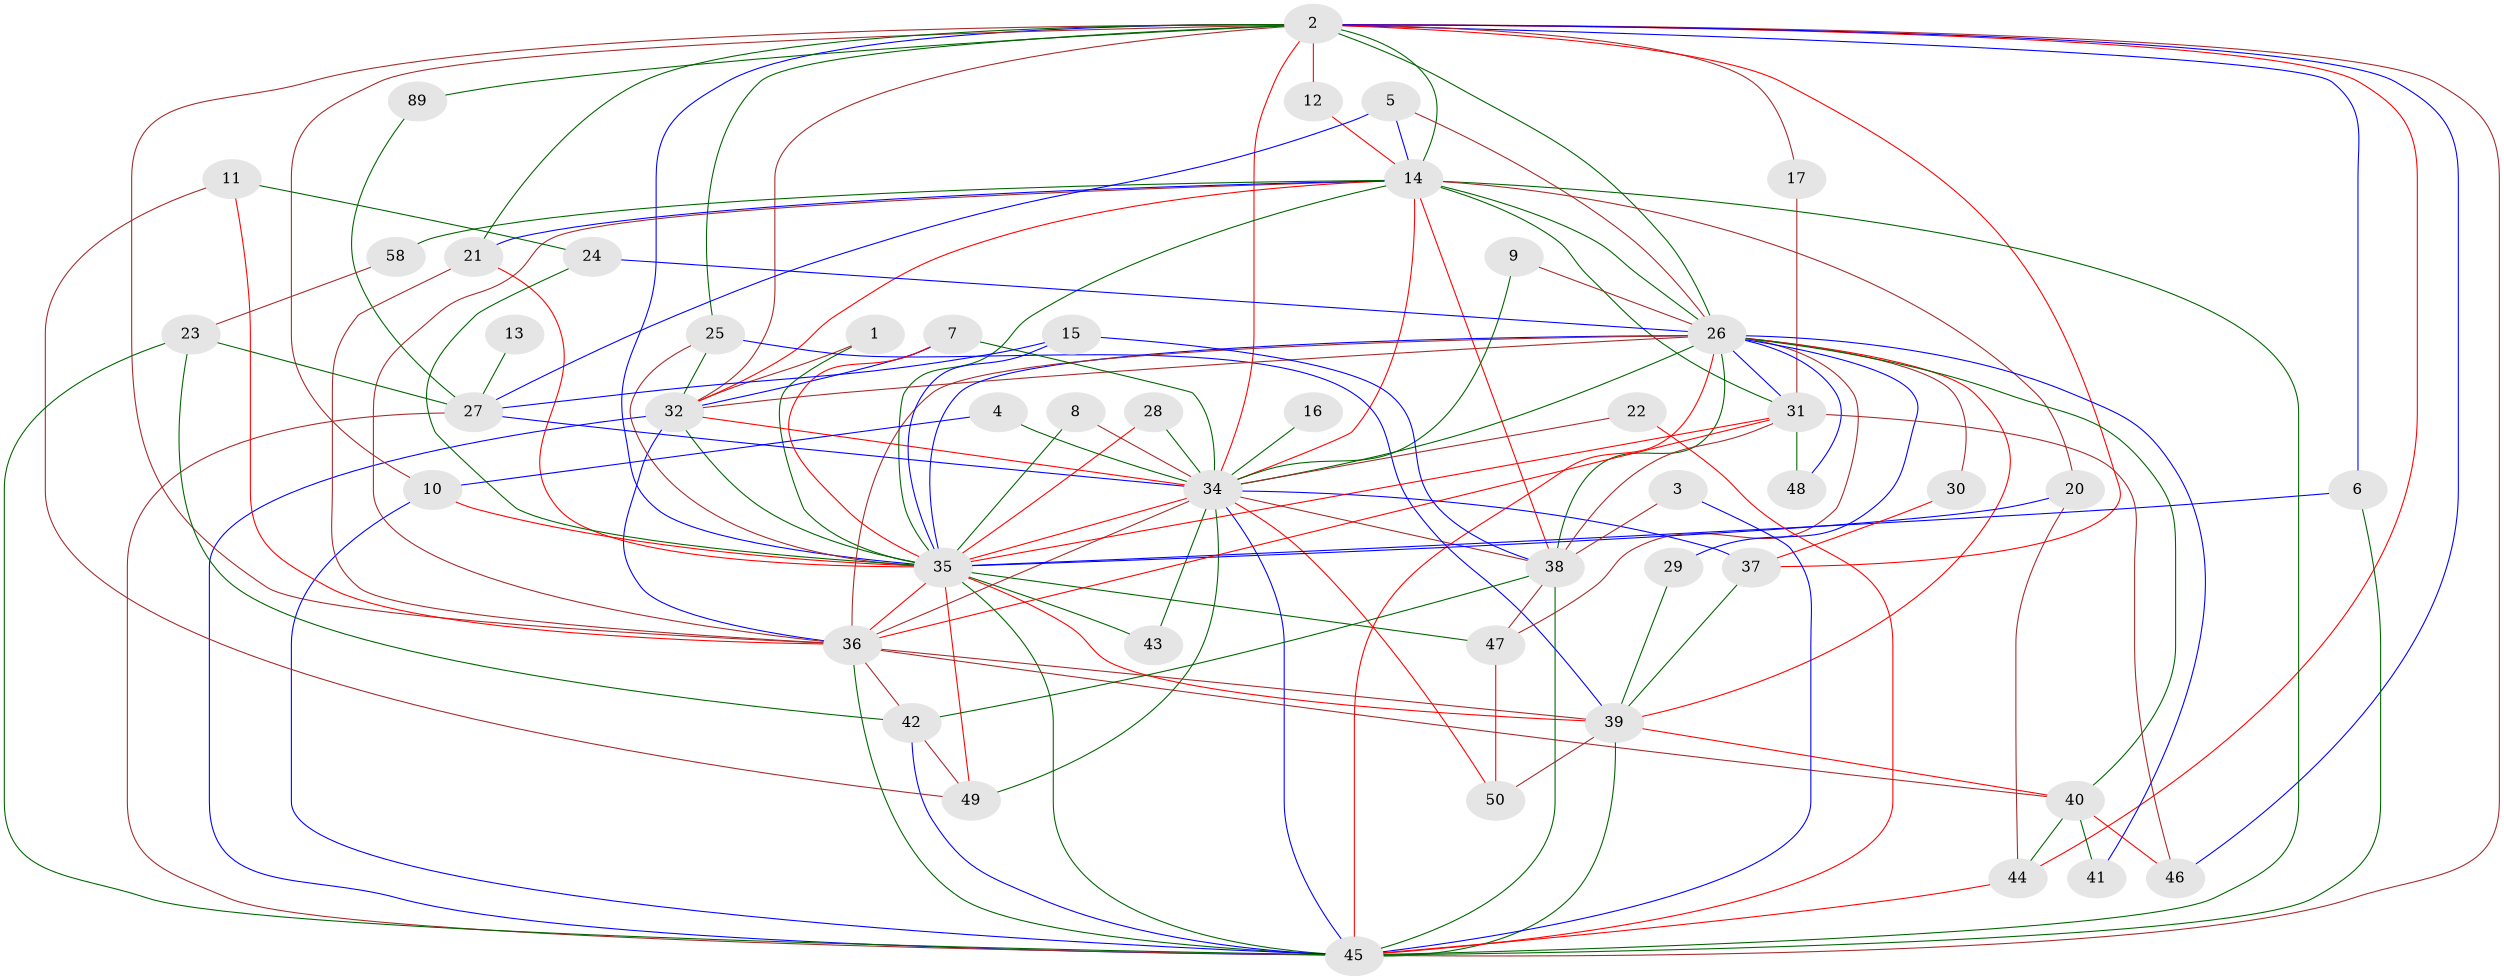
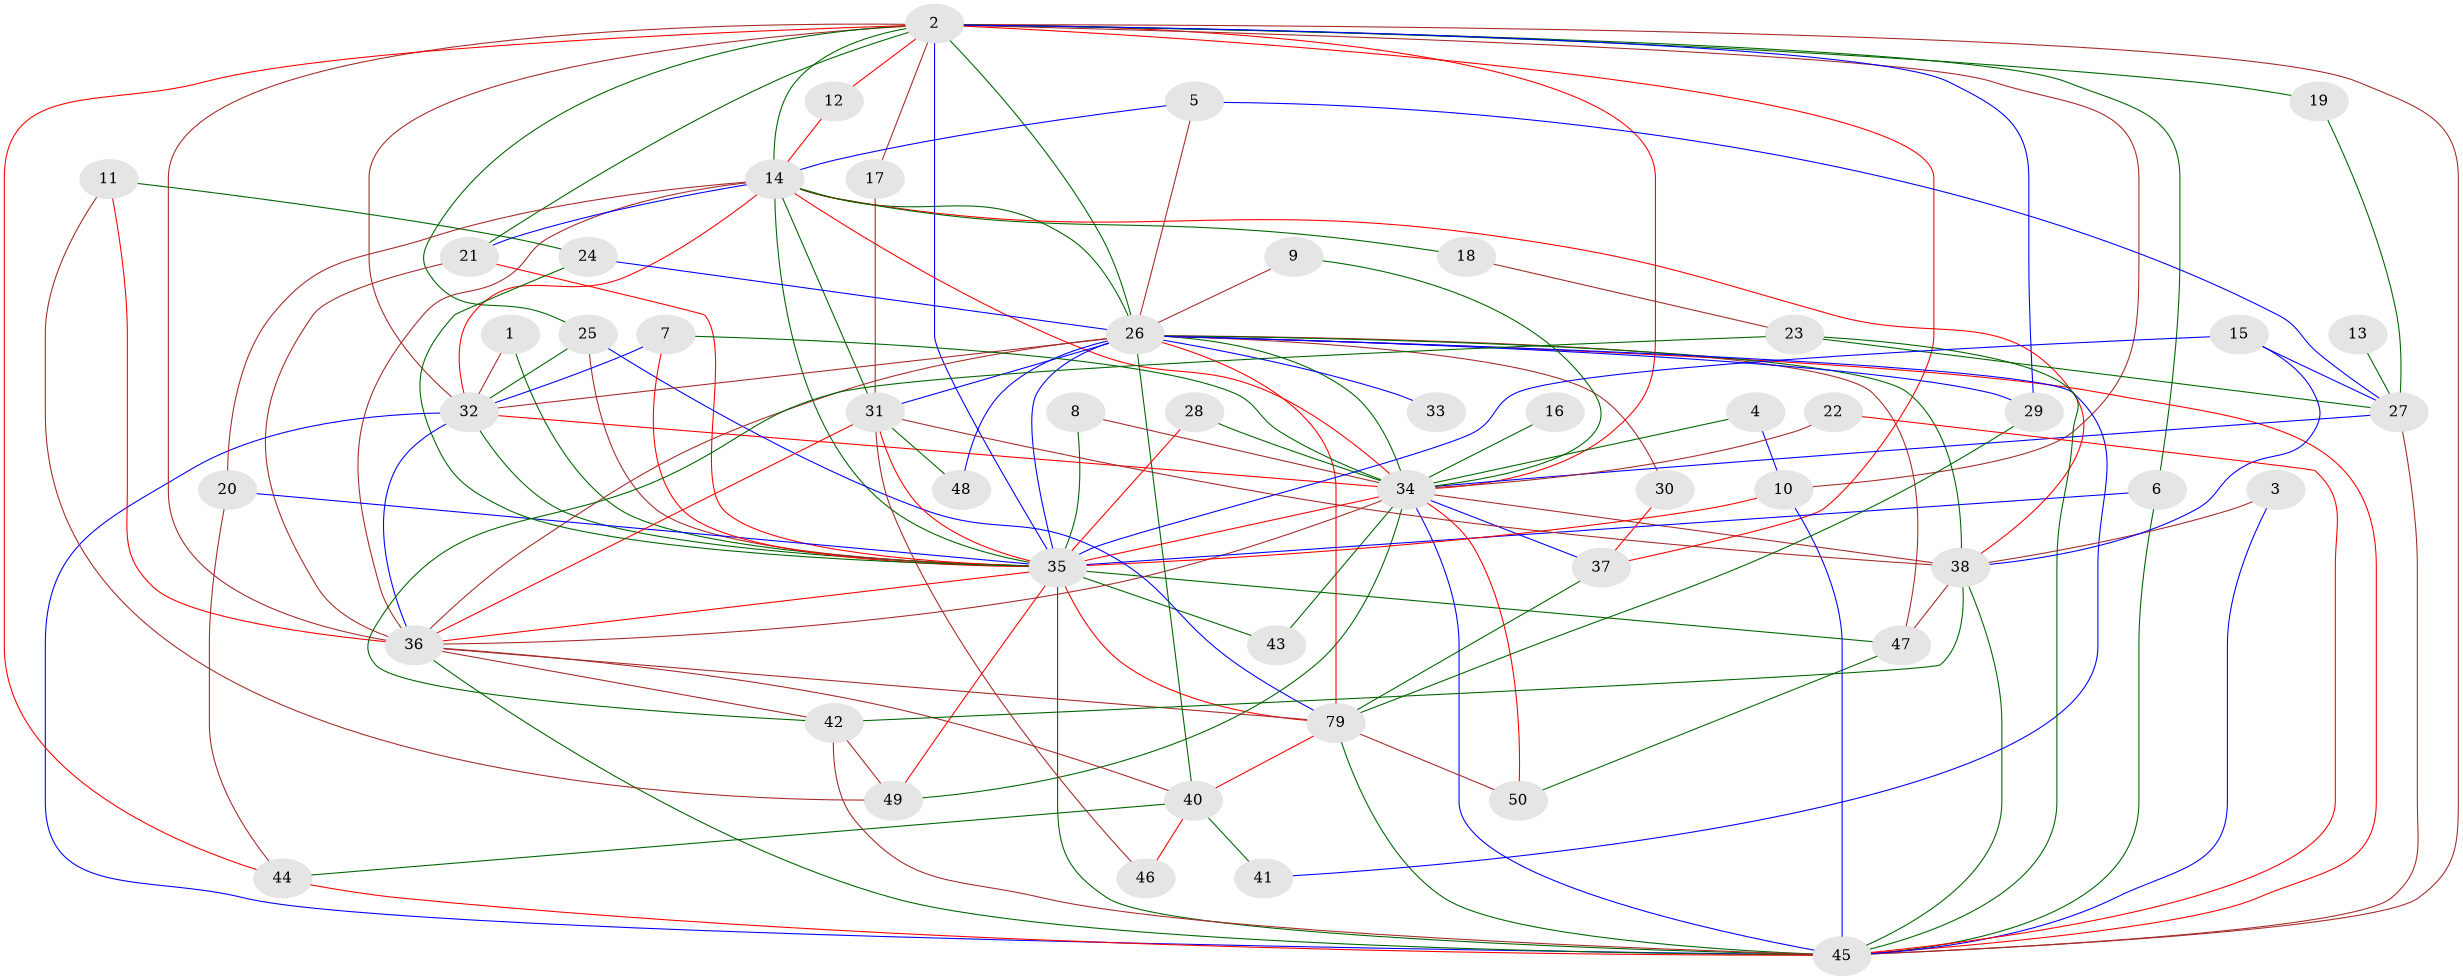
(2037, 51) -> (2054, 79)
(2371, 75) -> (1962, 89)
(418, 101) -> (2319, 101)
(396, 257) -> (1467, 257)
none -> (1436, 412)
(2299, 632) -> none
(1496, 723) -> (1710, 723)
(1614, 723) -> (1336, 723)
(1075, 912) -> (1123, 911)
